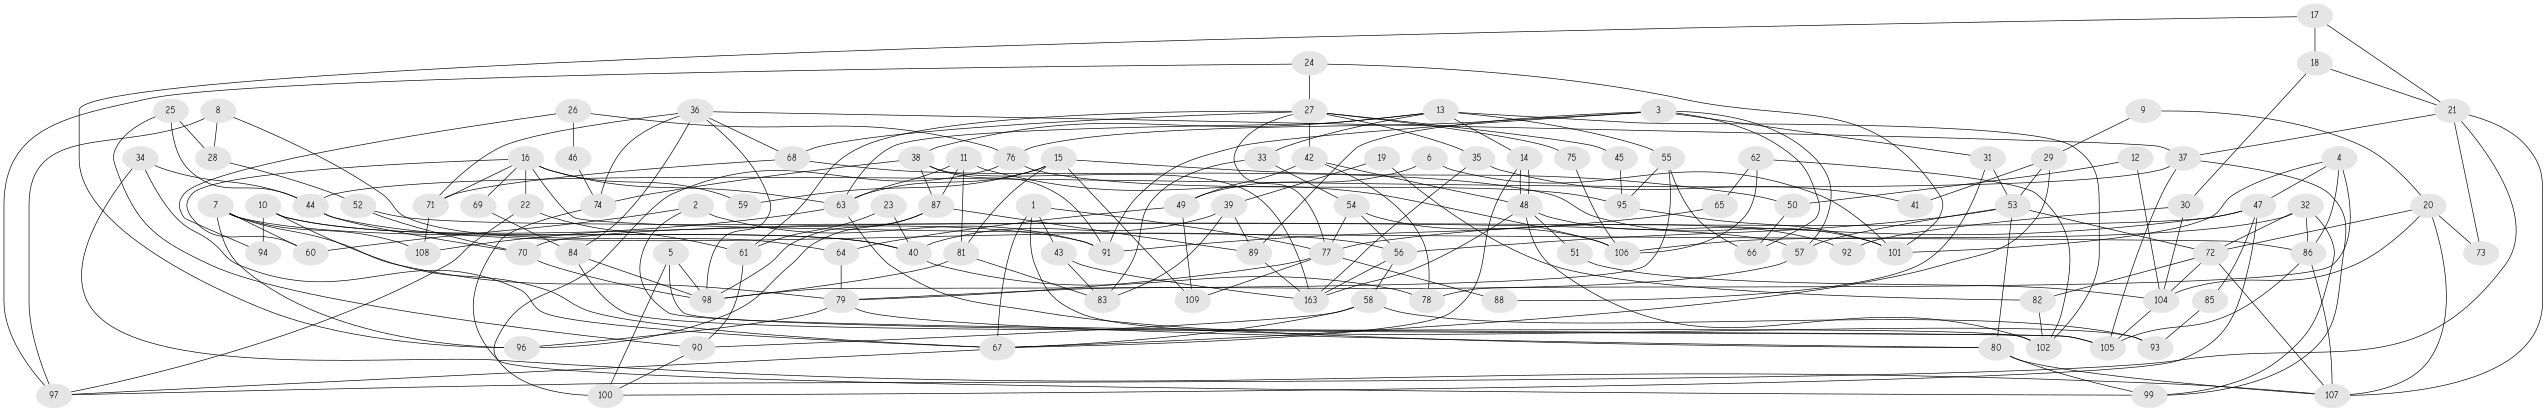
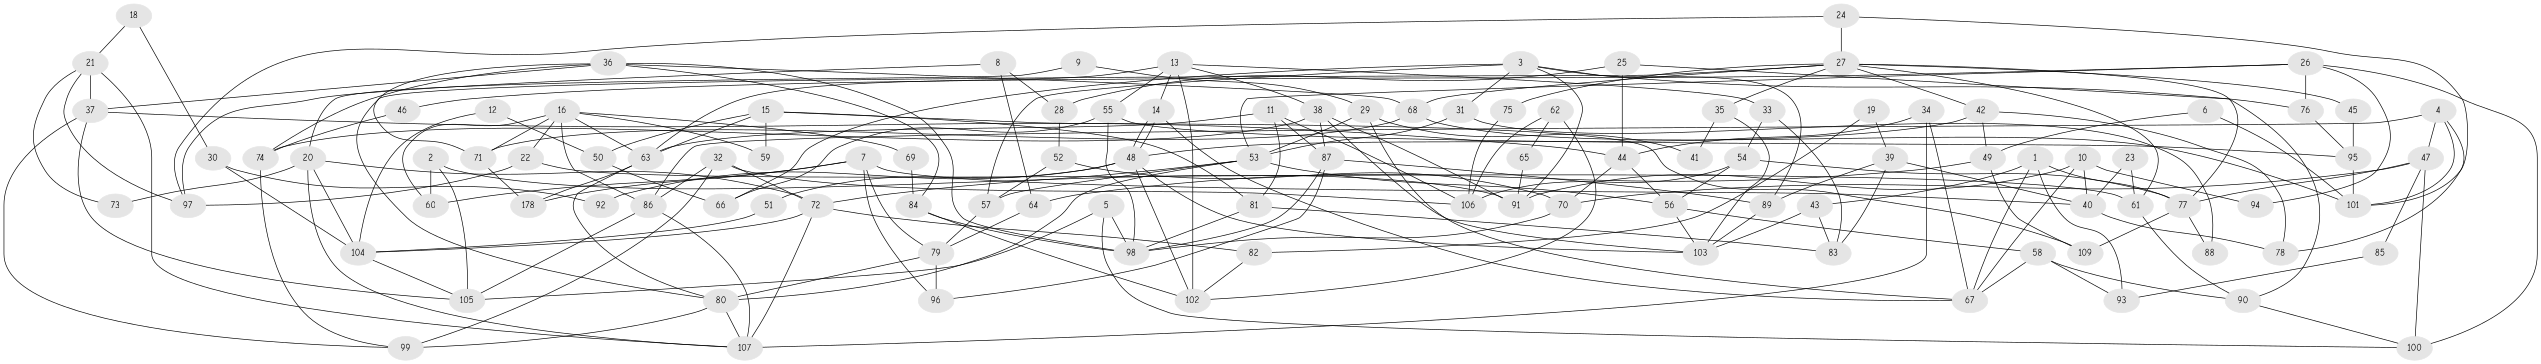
(2315, 16) -> none
none -> (1469, 89)
none -> (401, 96)
(663, 200) -> (2537, 157)
(423, 253) -> (528, 206)
(1085, 287) -> none
(1311, 301) -> (1701, 253)
(526, 372) -> none
